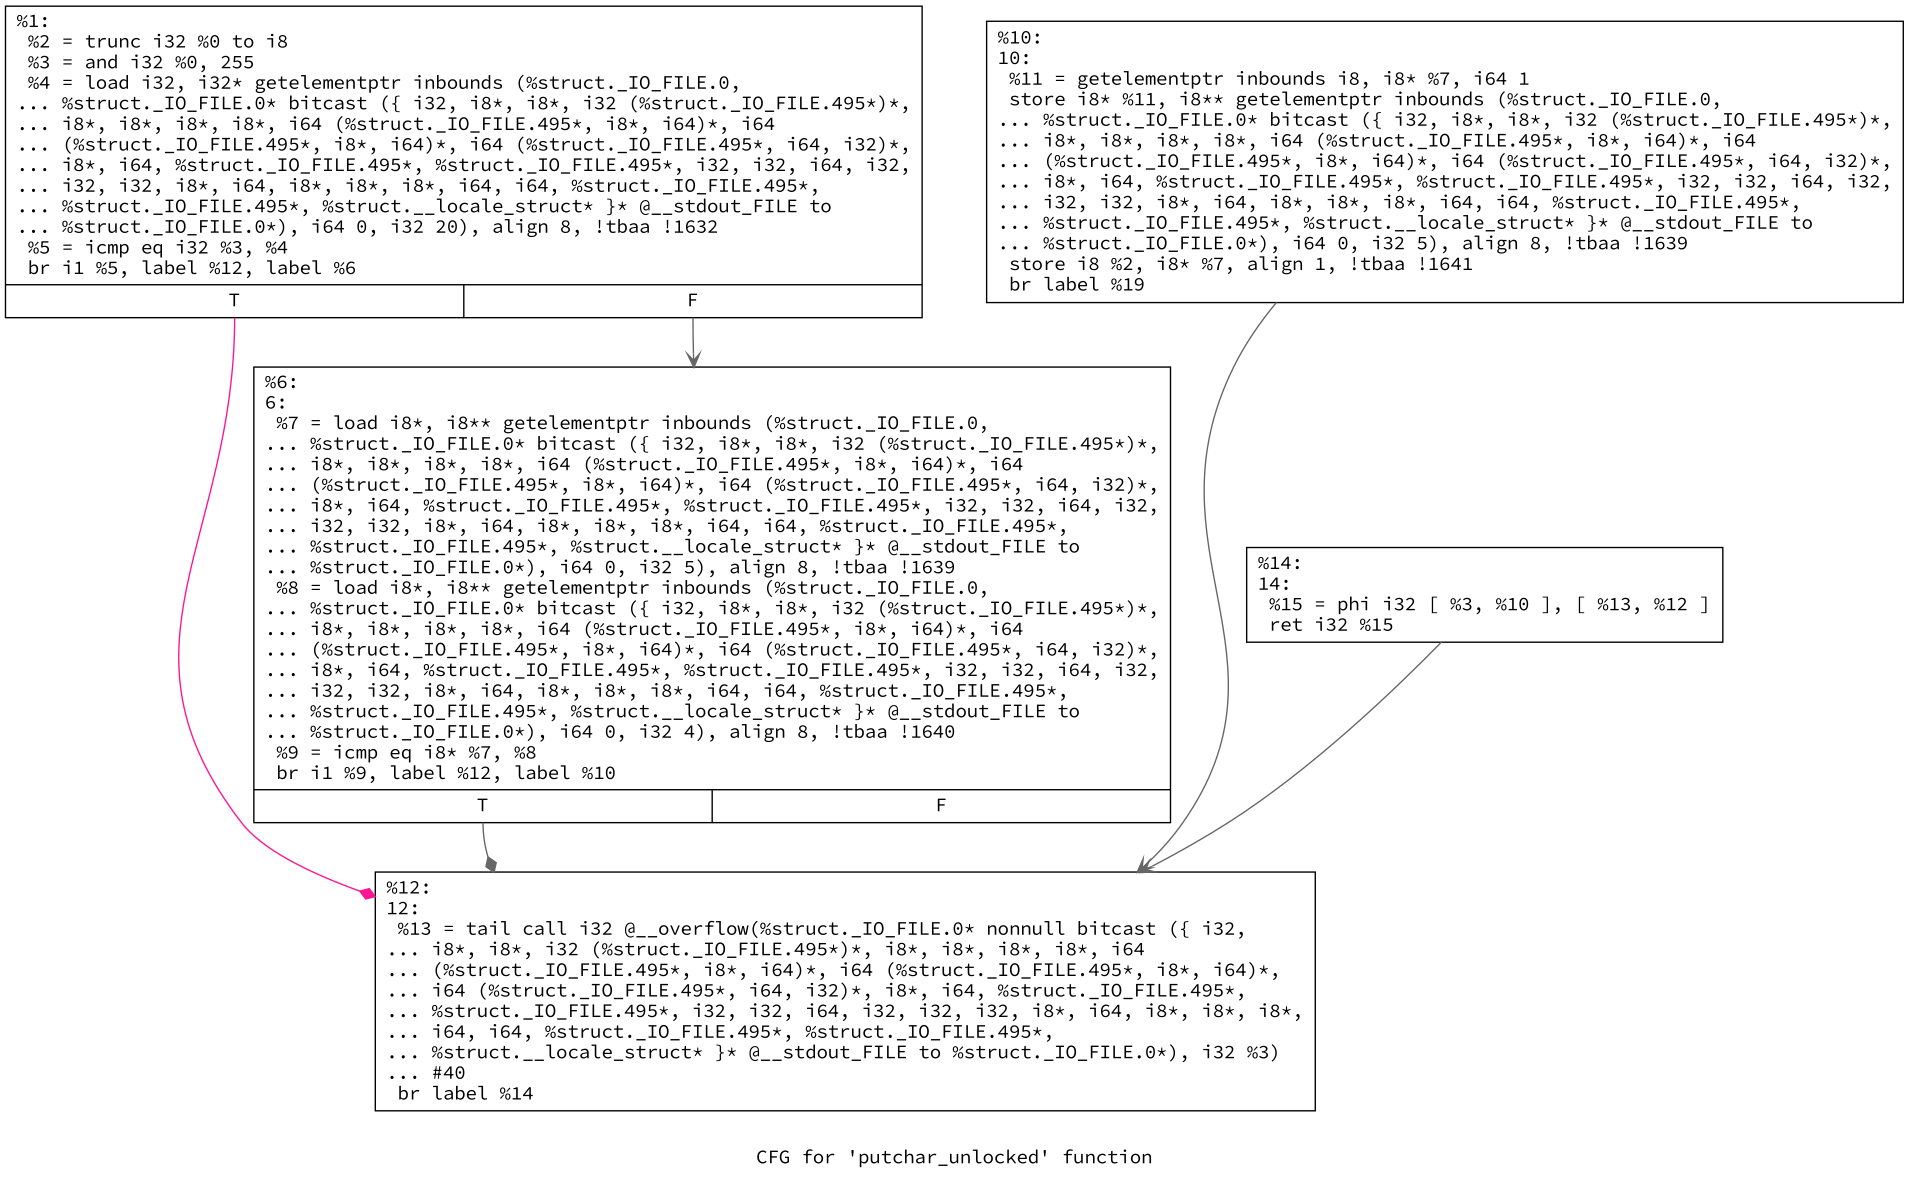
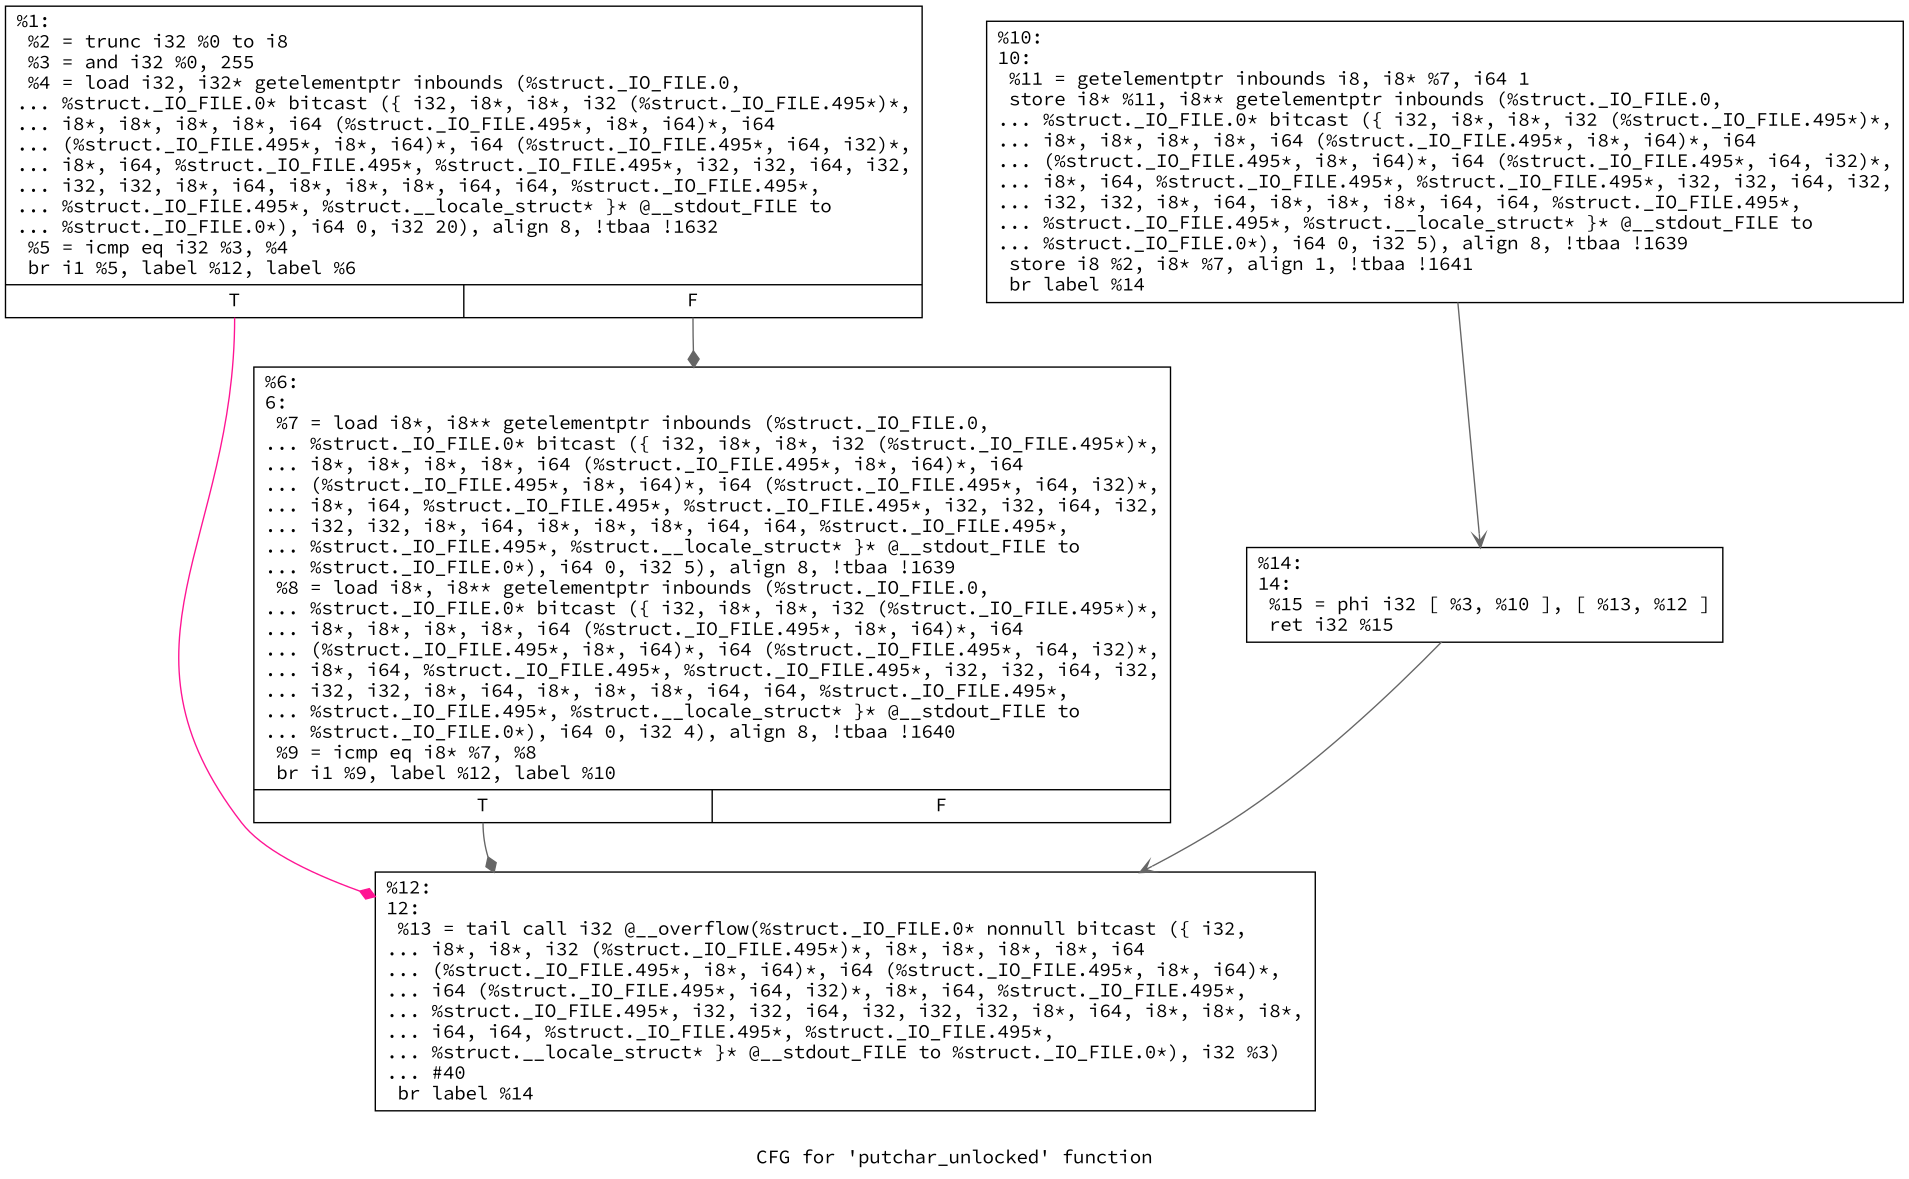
(1072, 285) -> (1072, 285)
(693, 336) -> (693, 336)
(1216, 586) -> (1469, 418)
